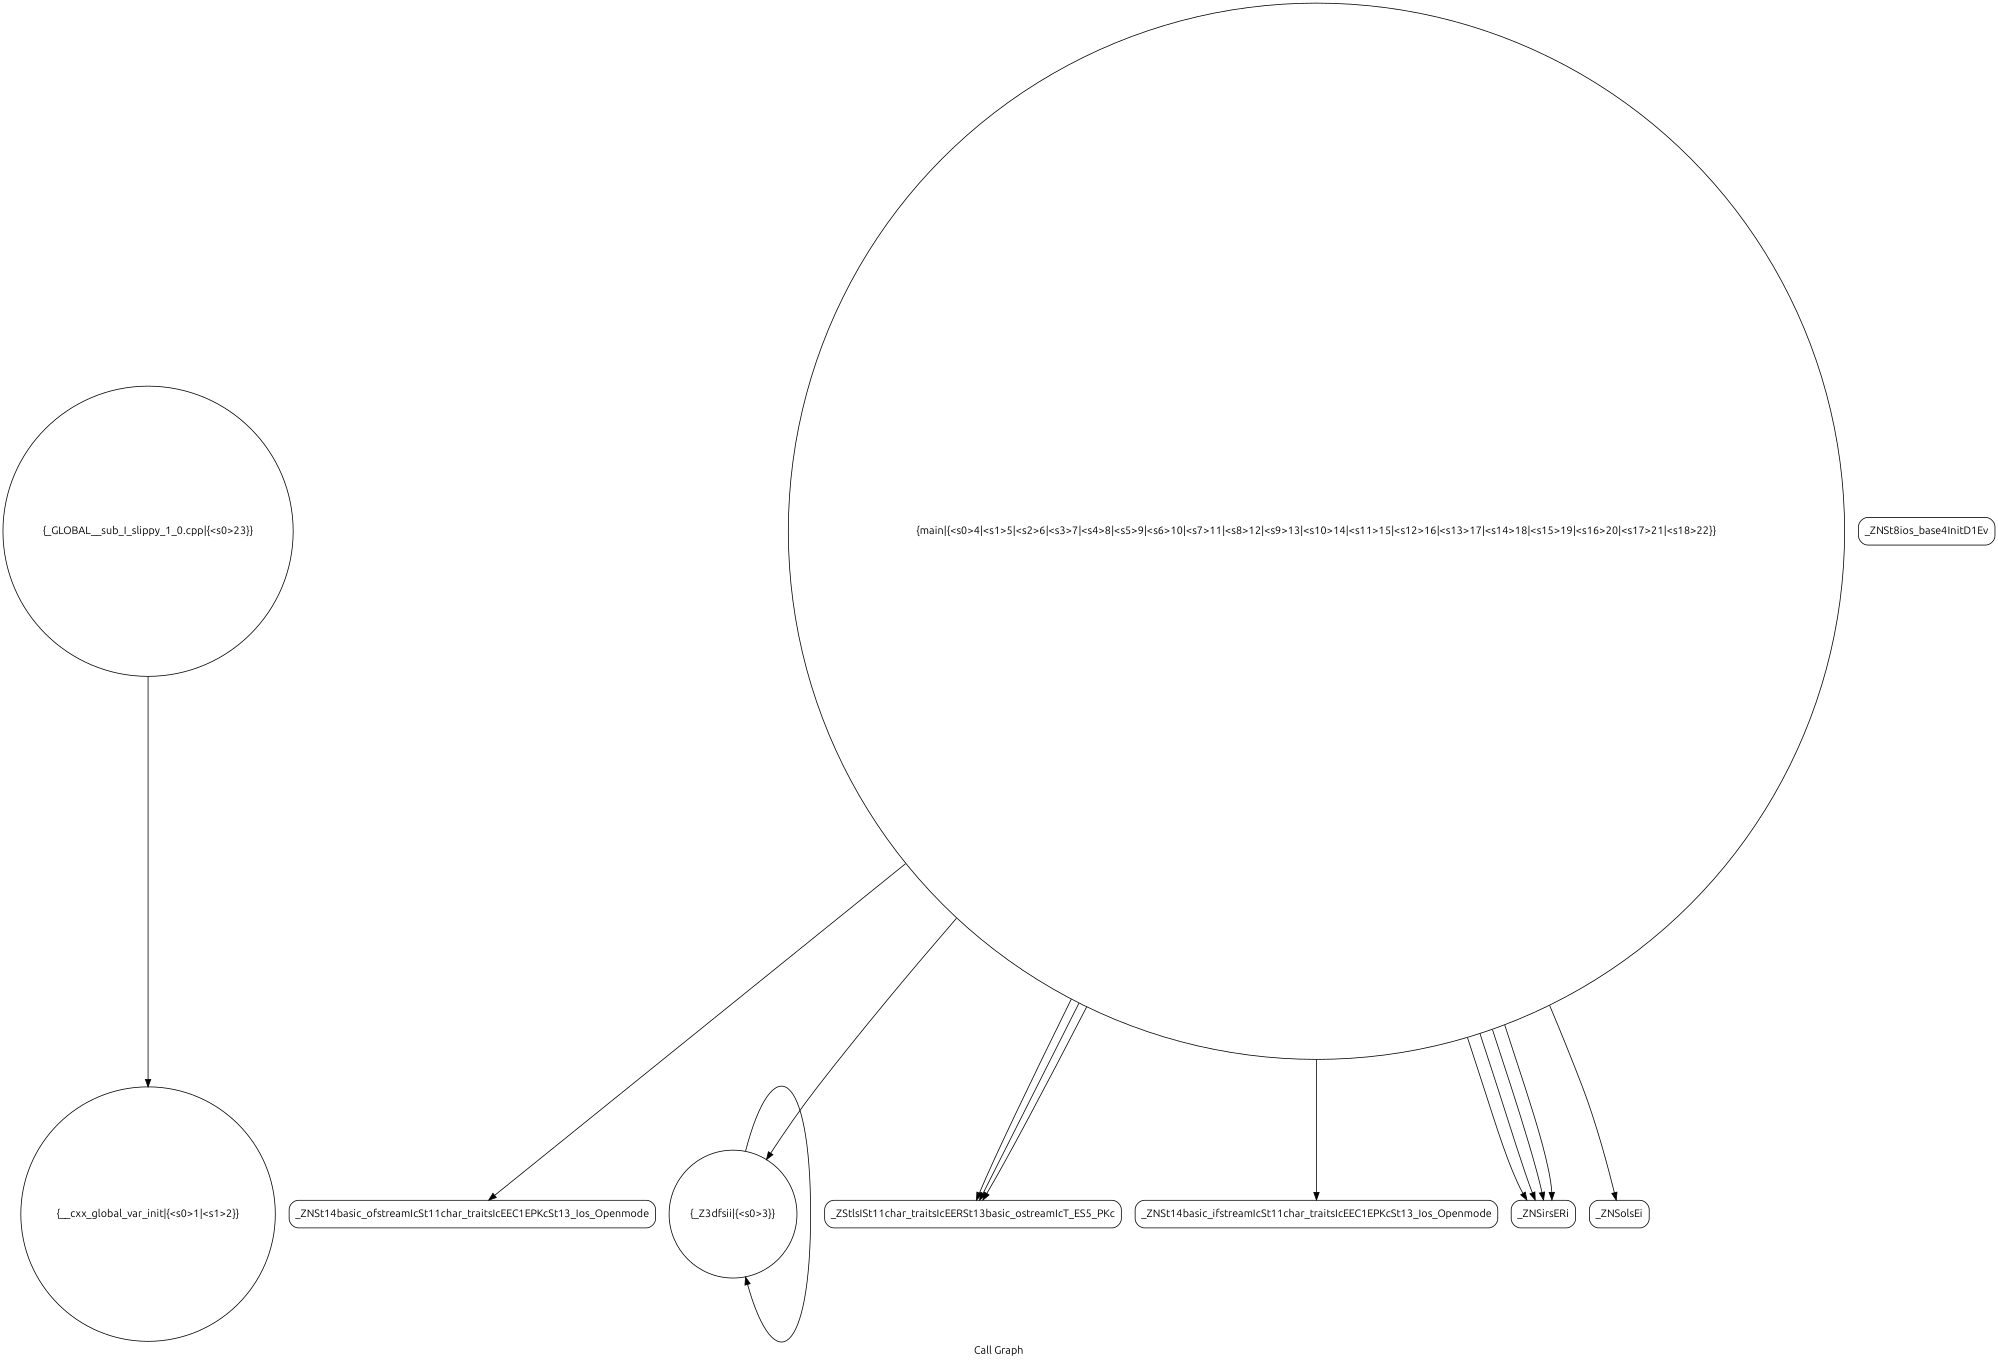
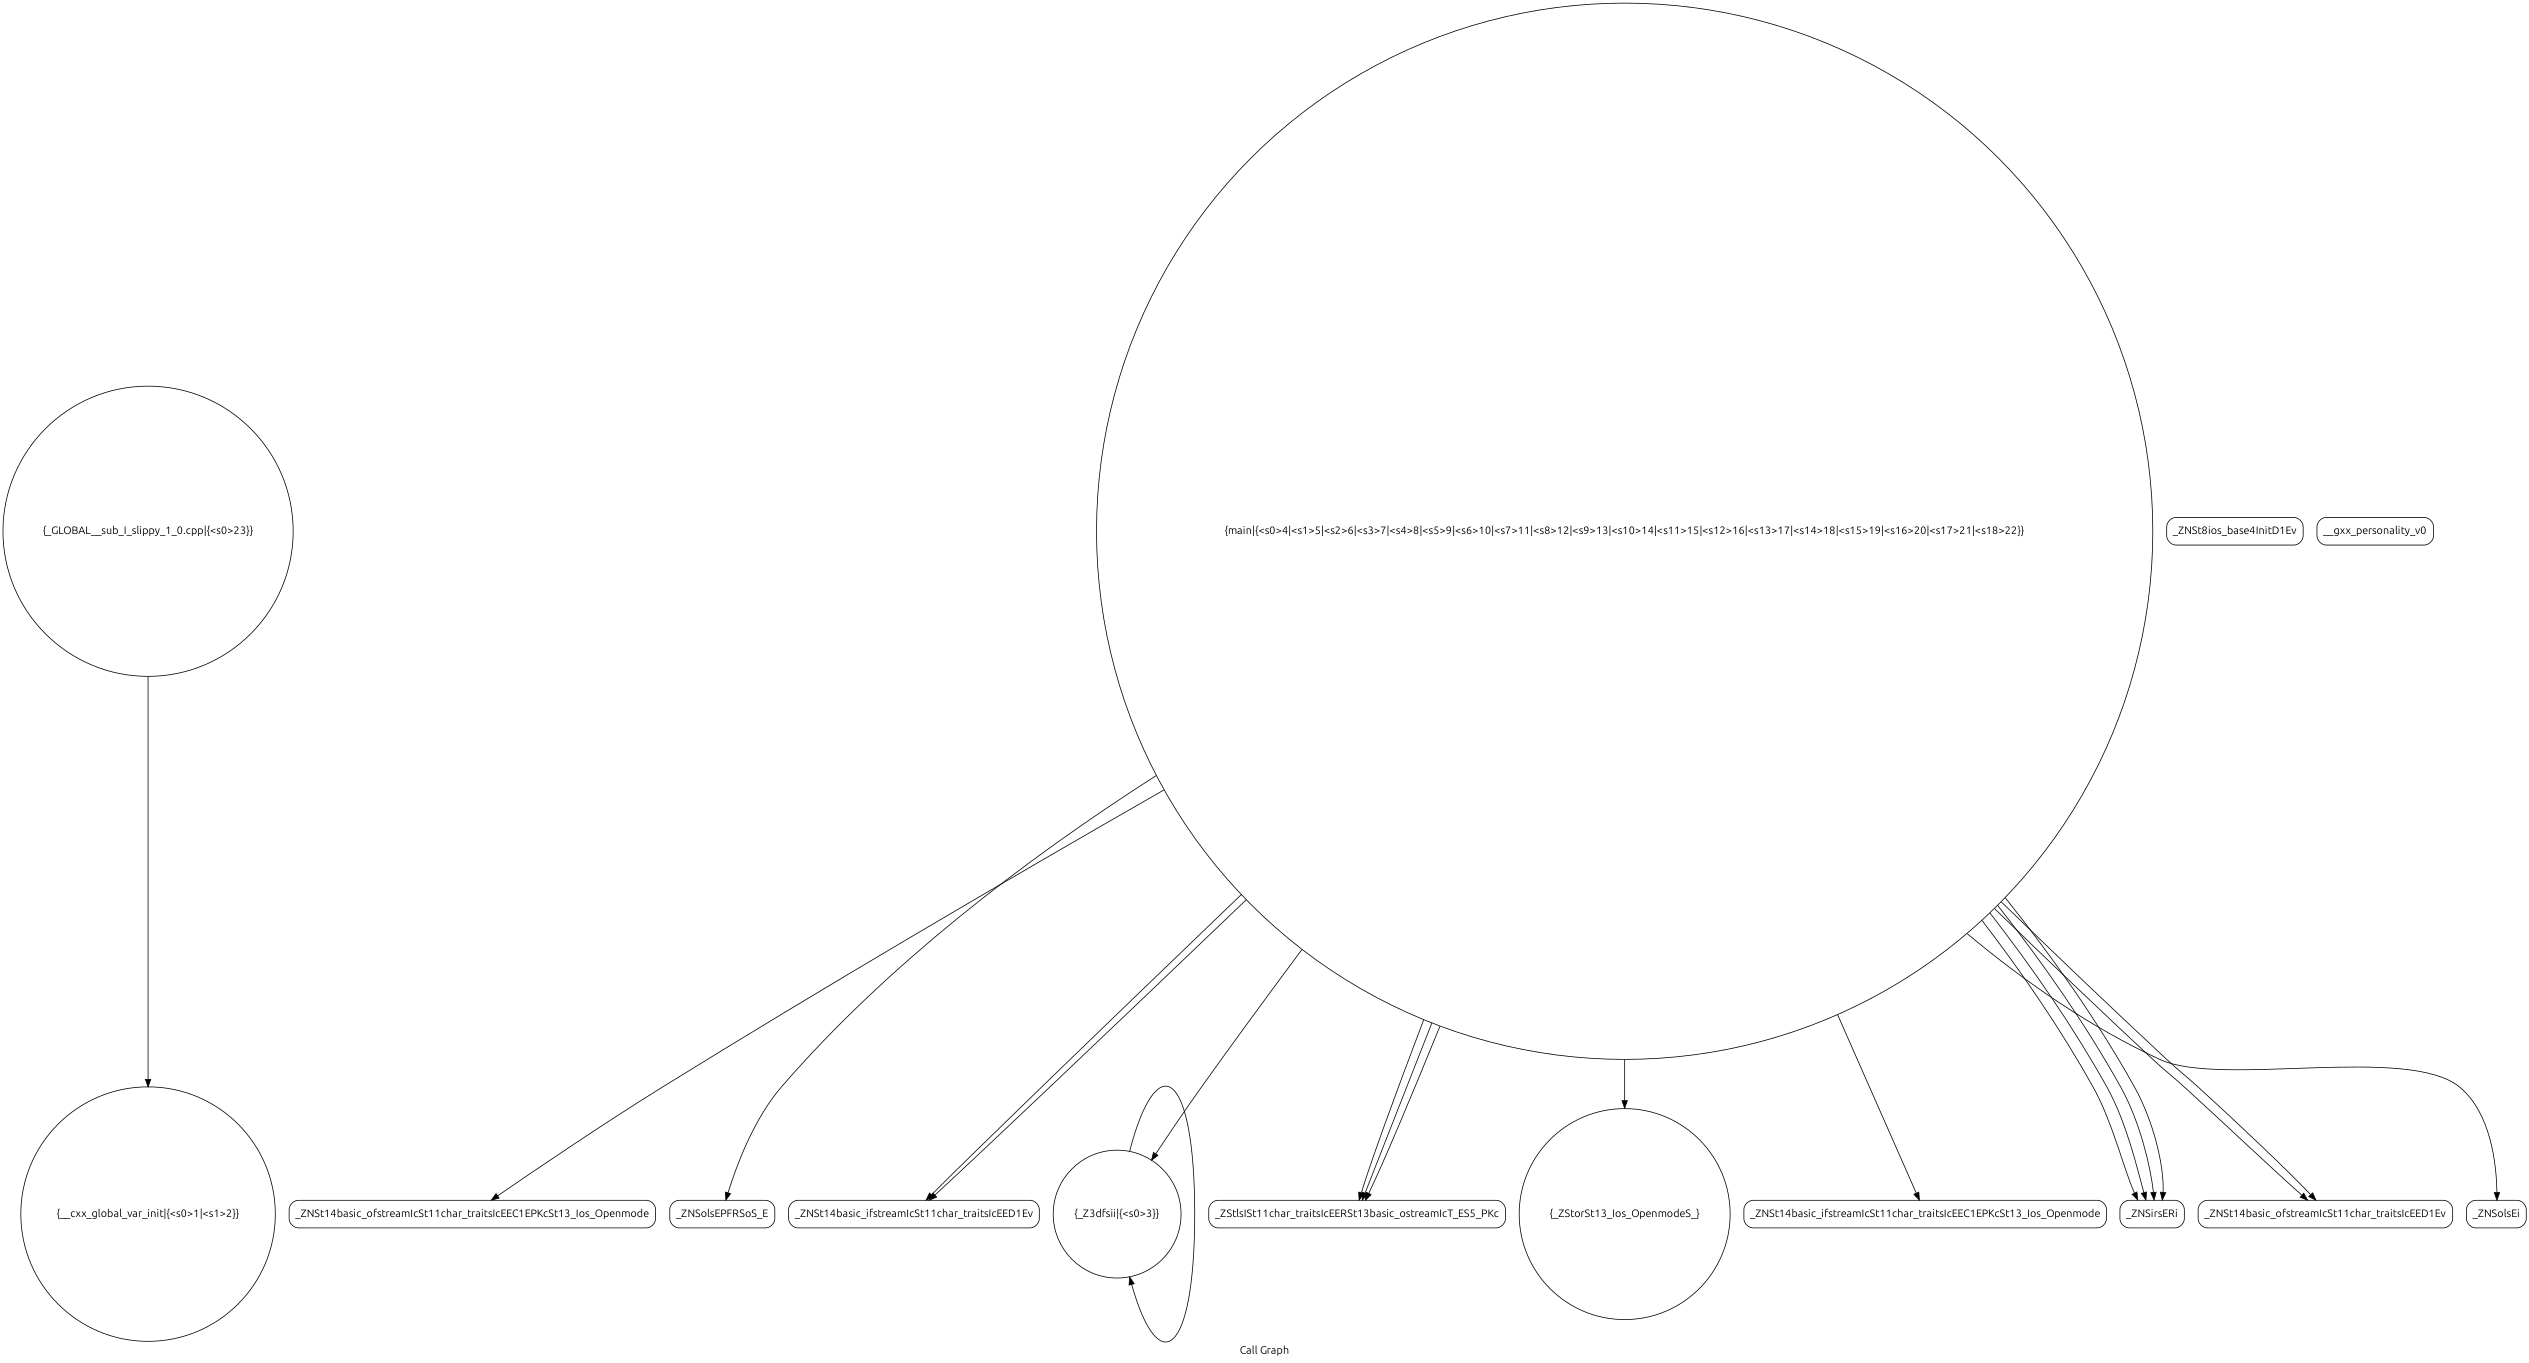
none -> (2375, 531)
none -> (722, 1214)
none -> (914, 1214)
none -> (1625, 1214)
none -> (2325, 1214)
